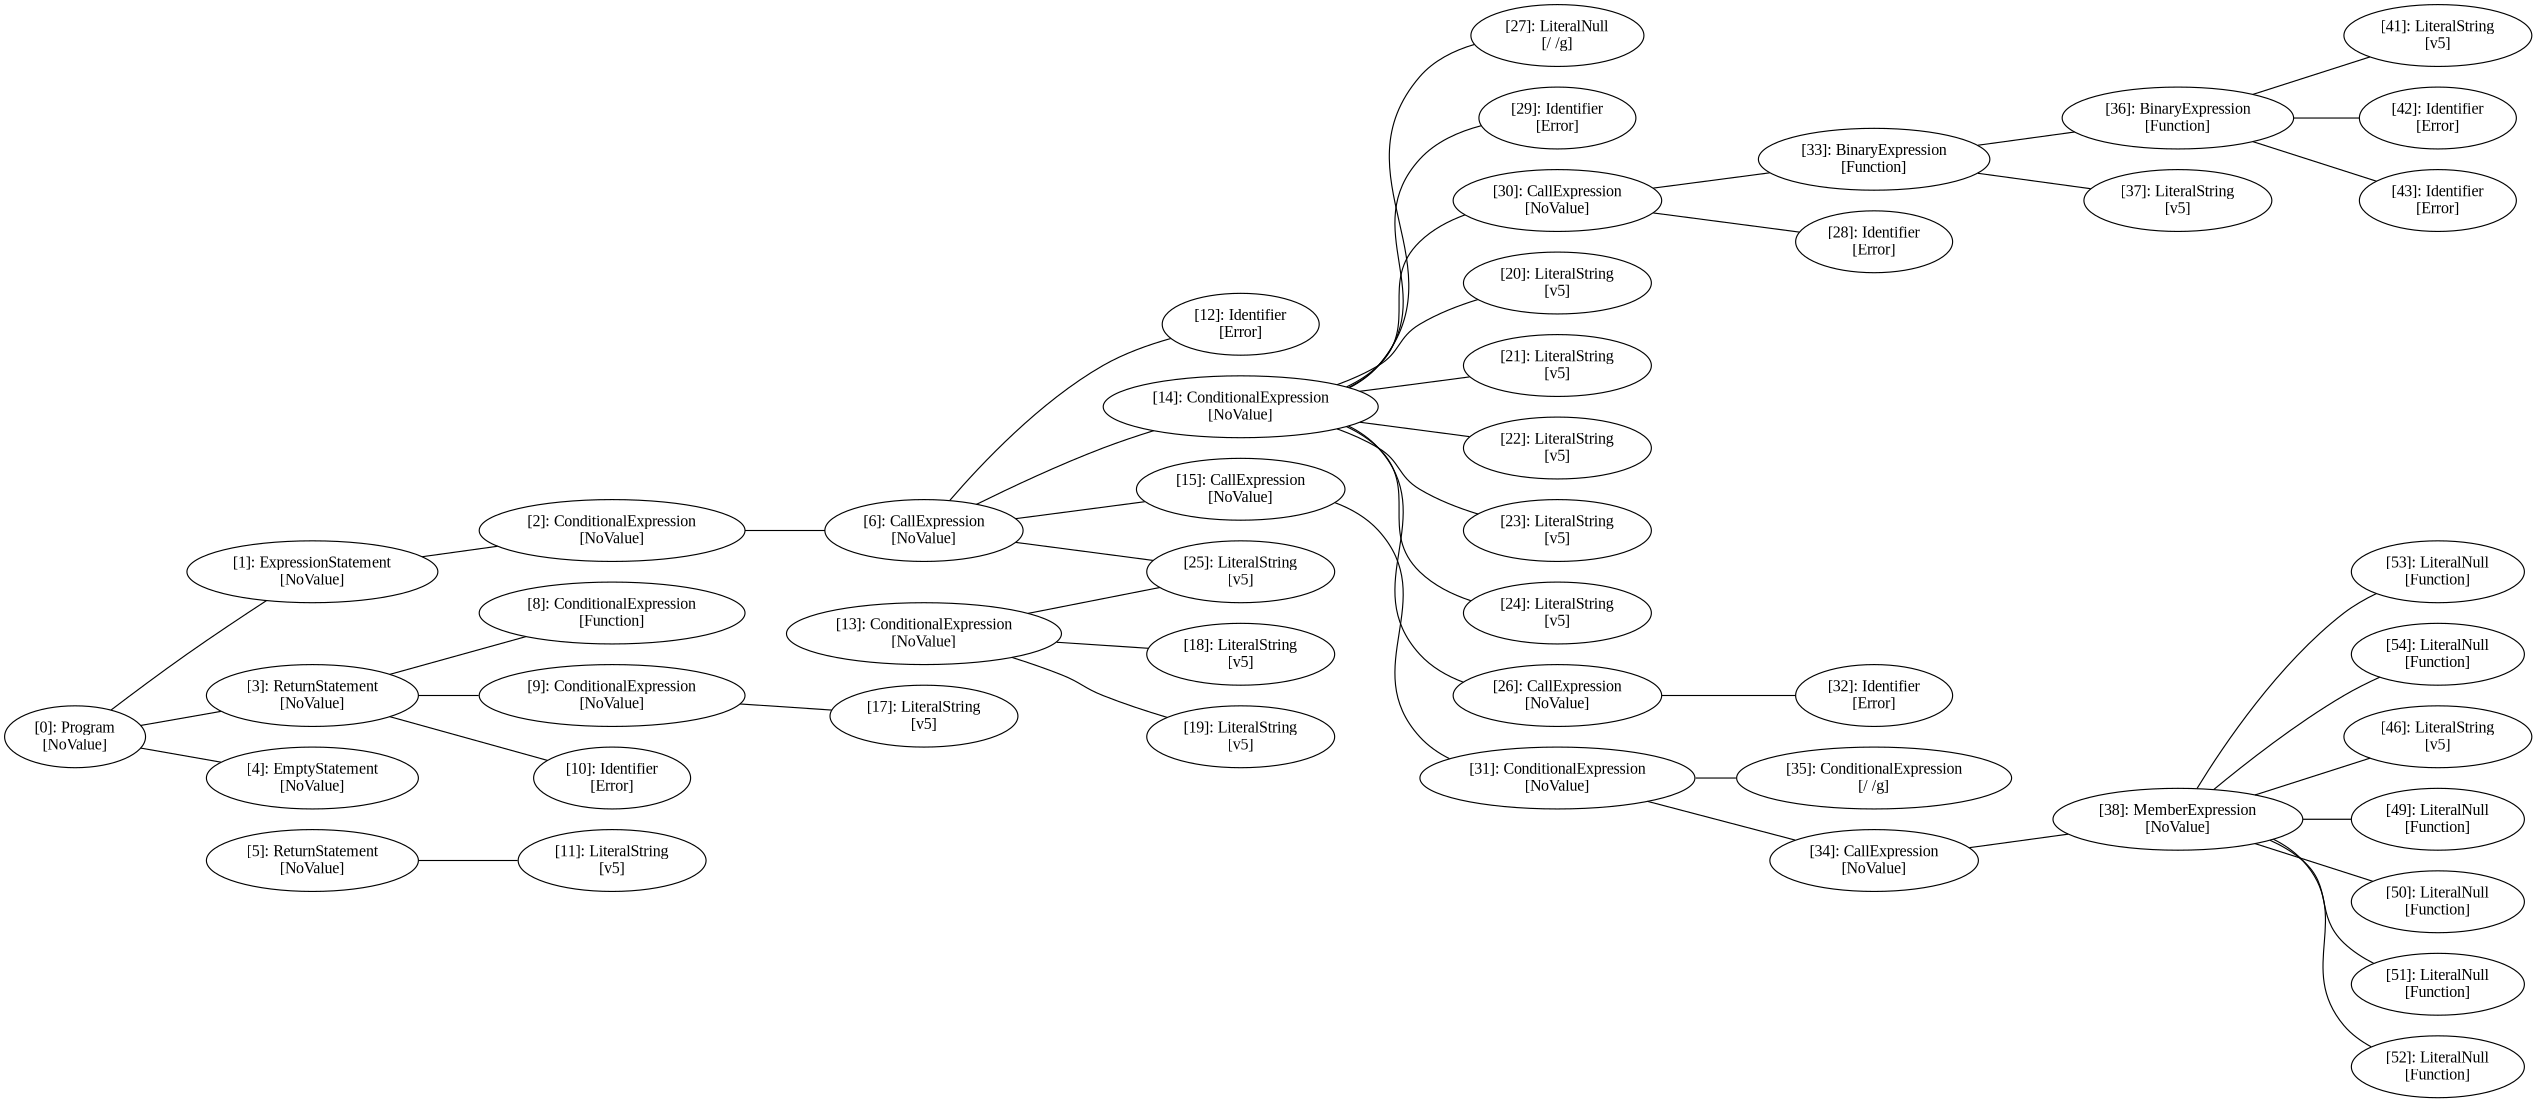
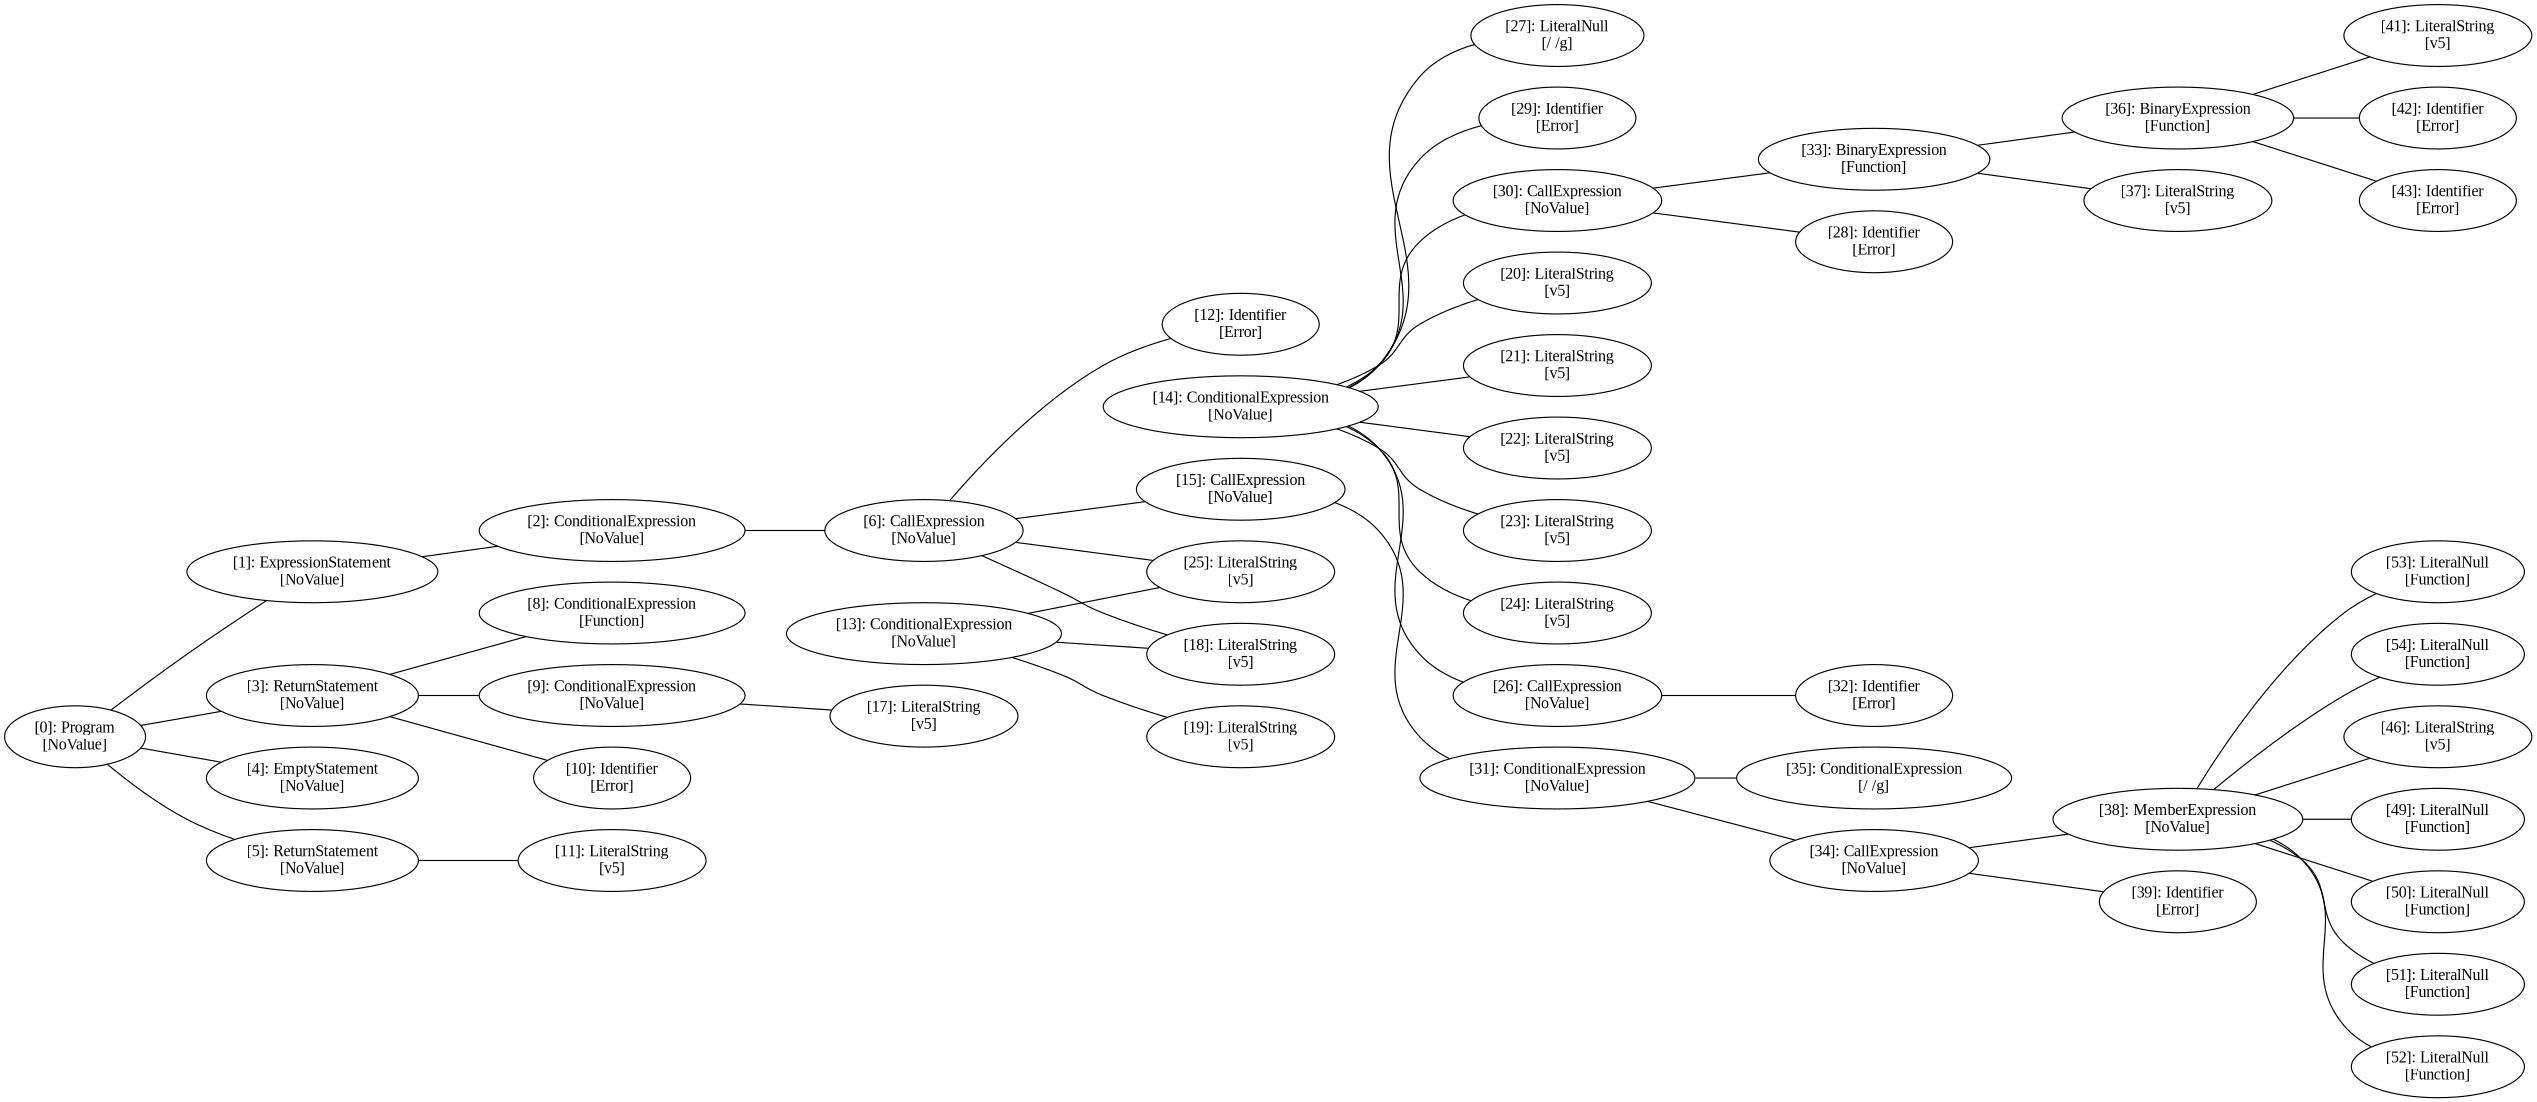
(1064, 464) -> (1069, 596)
none -> (167, 808)
none -> (2178, 902)
